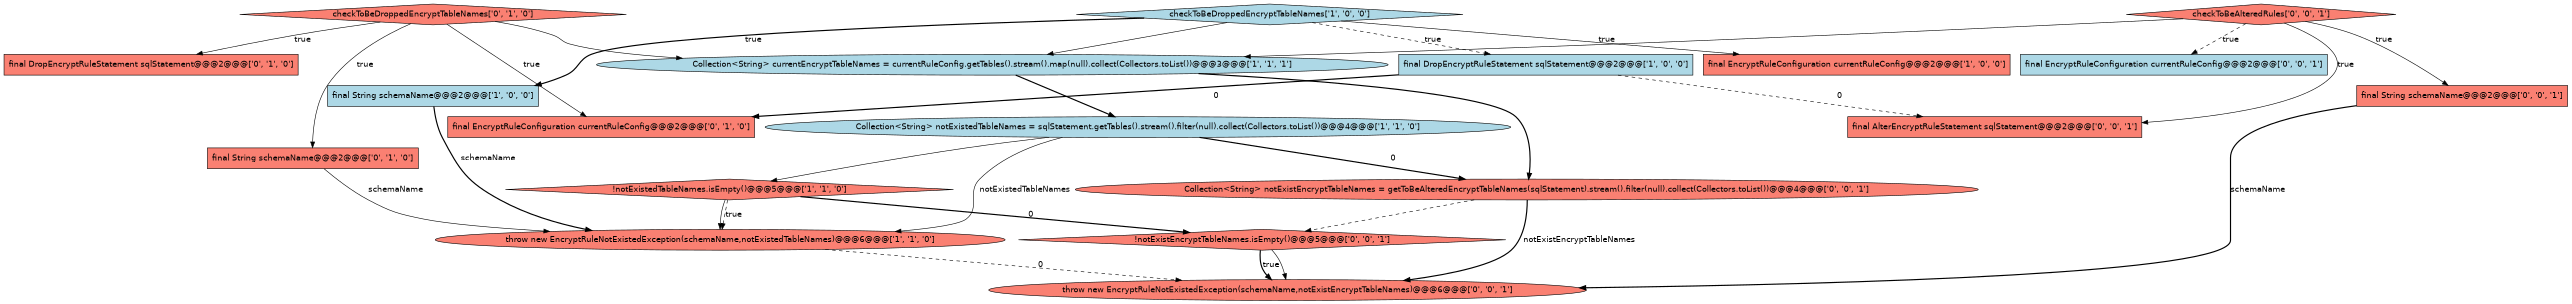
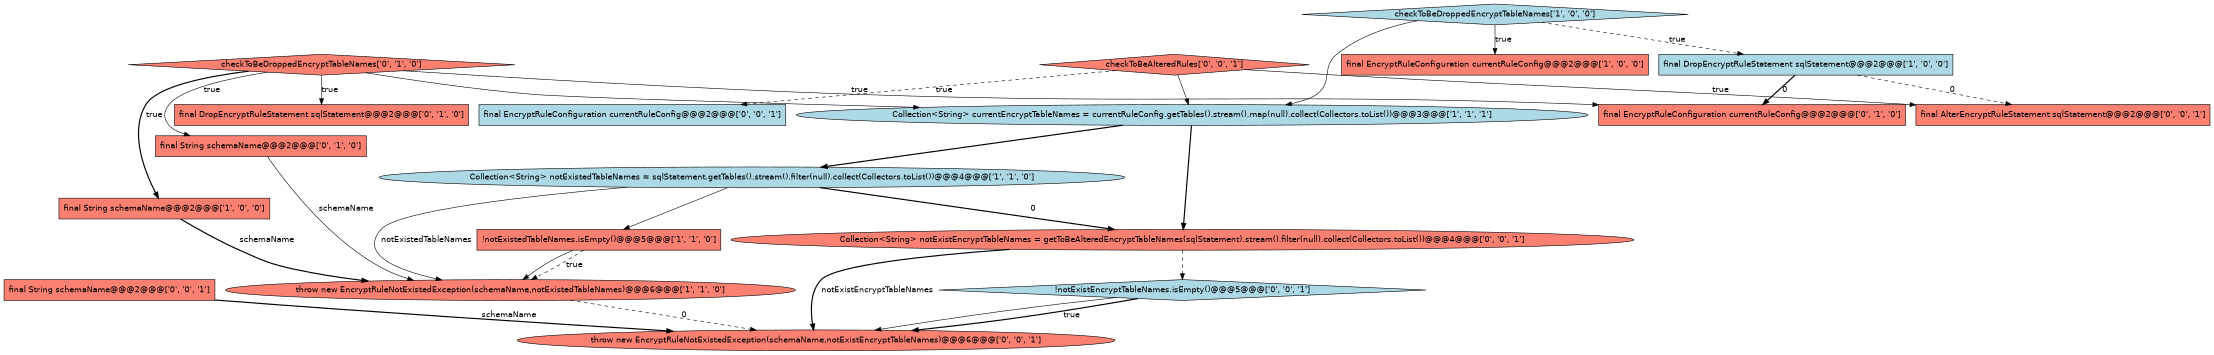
(837, 30) -> (152, 98)
(2378, 44) -> none
(433, 96) -> (164, 209)
(729, 190) -> (599, 240)
(992, 214) -> none
(1262, 240) -> (1182, 290)
